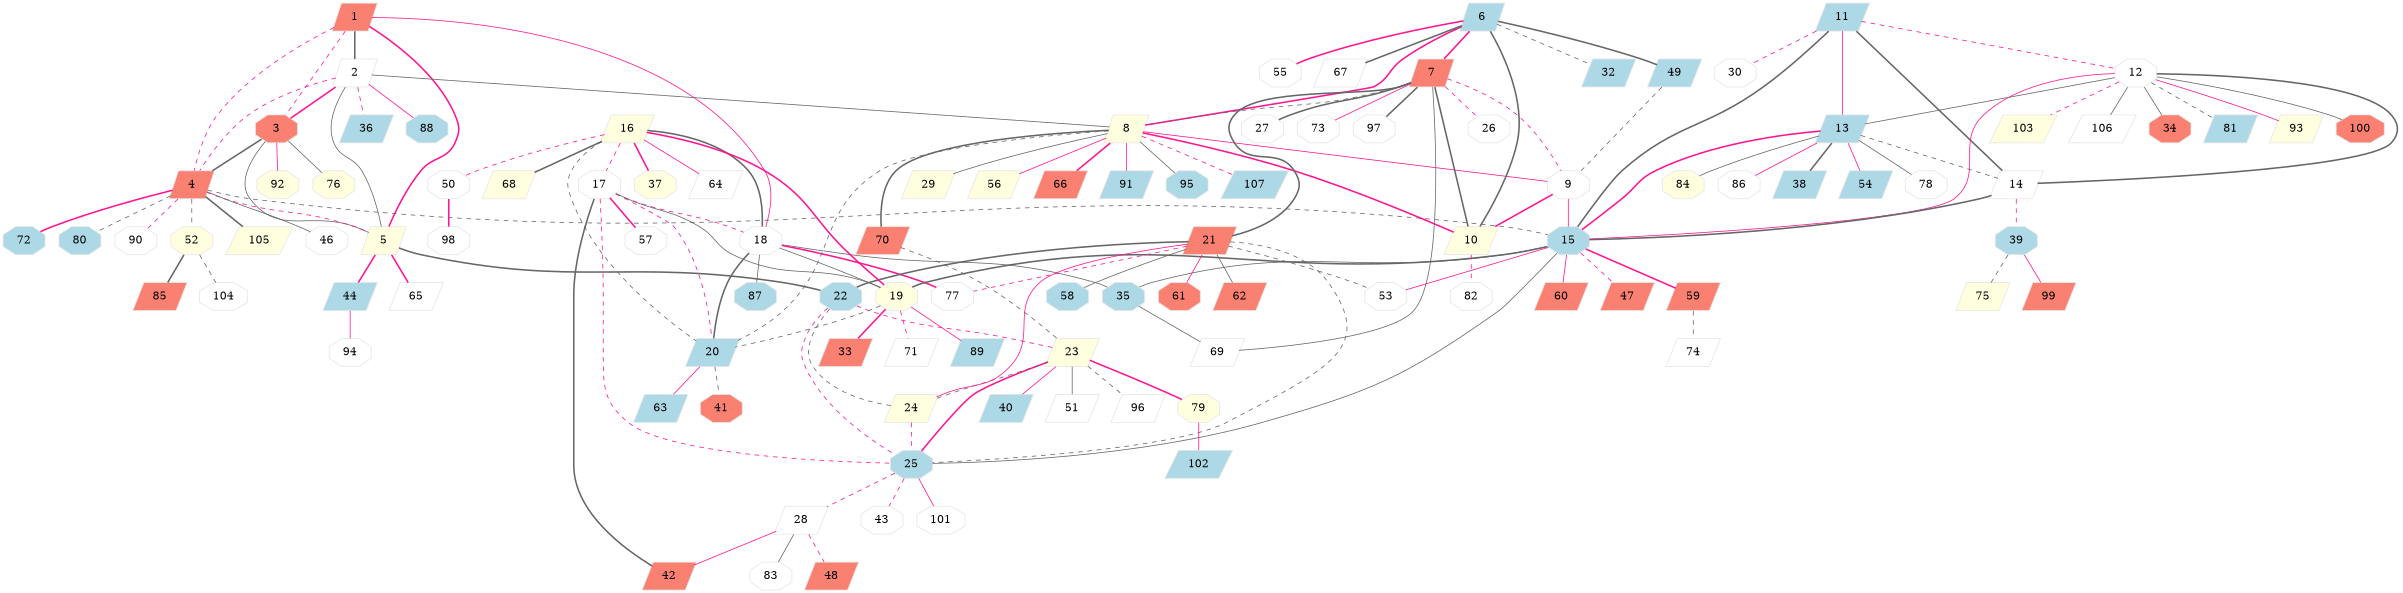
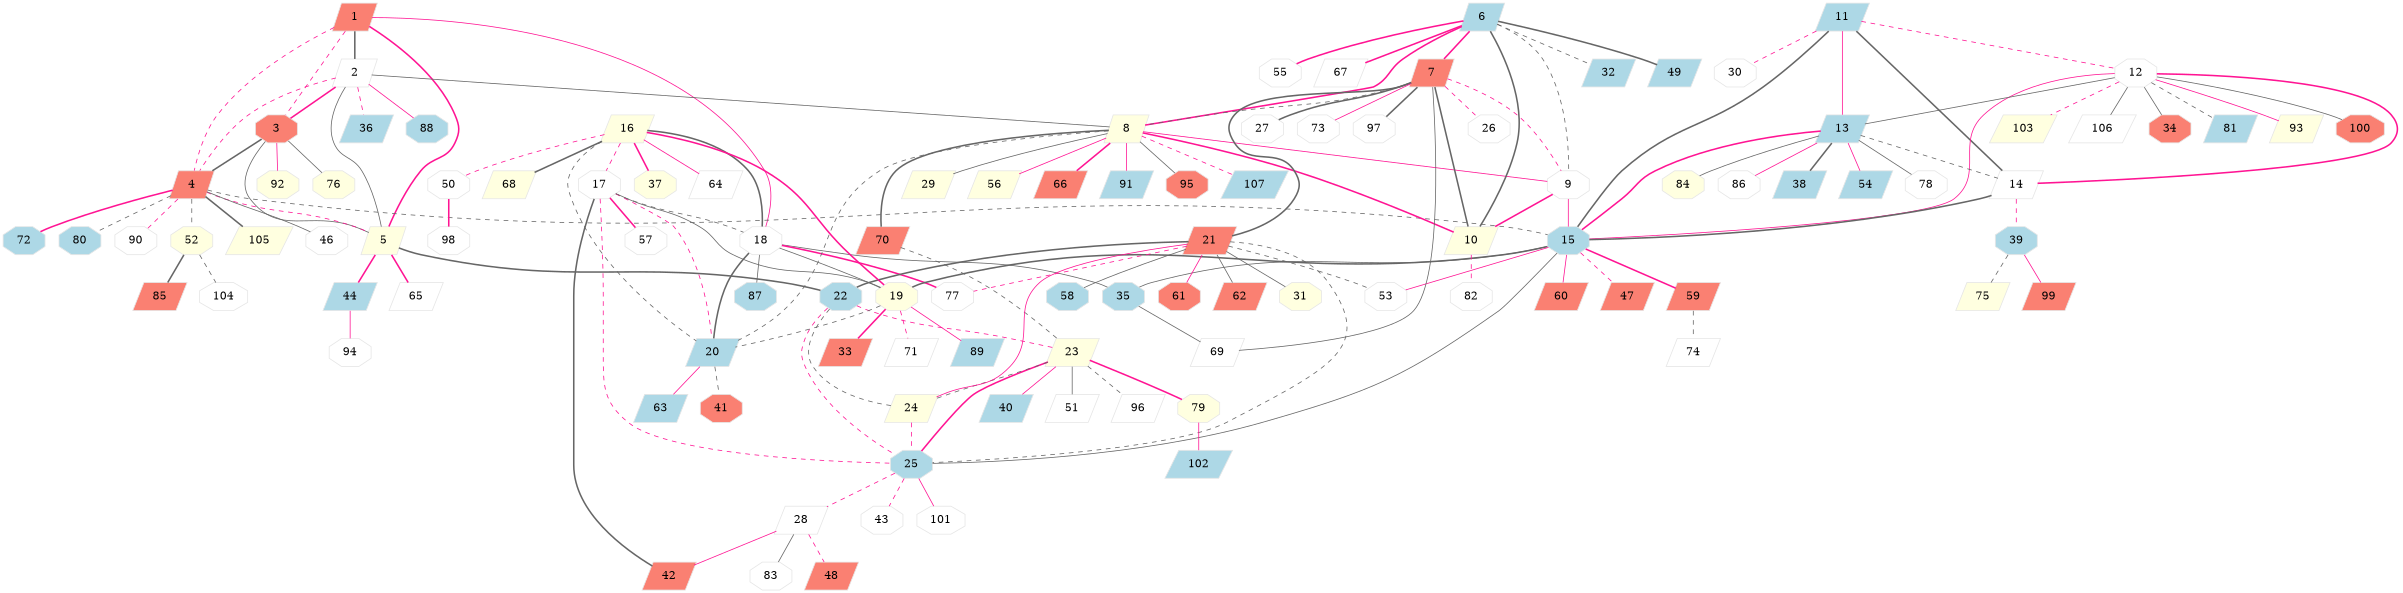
(1414, 44) -> (1414, 44)
(1621, 130) -> (1556, 85)
(2351, 157) -> (2351, 157)
(1187, 185) -> (1187, 185)
(689, 216) -> (689, 216)
none -> (1300, 297)
